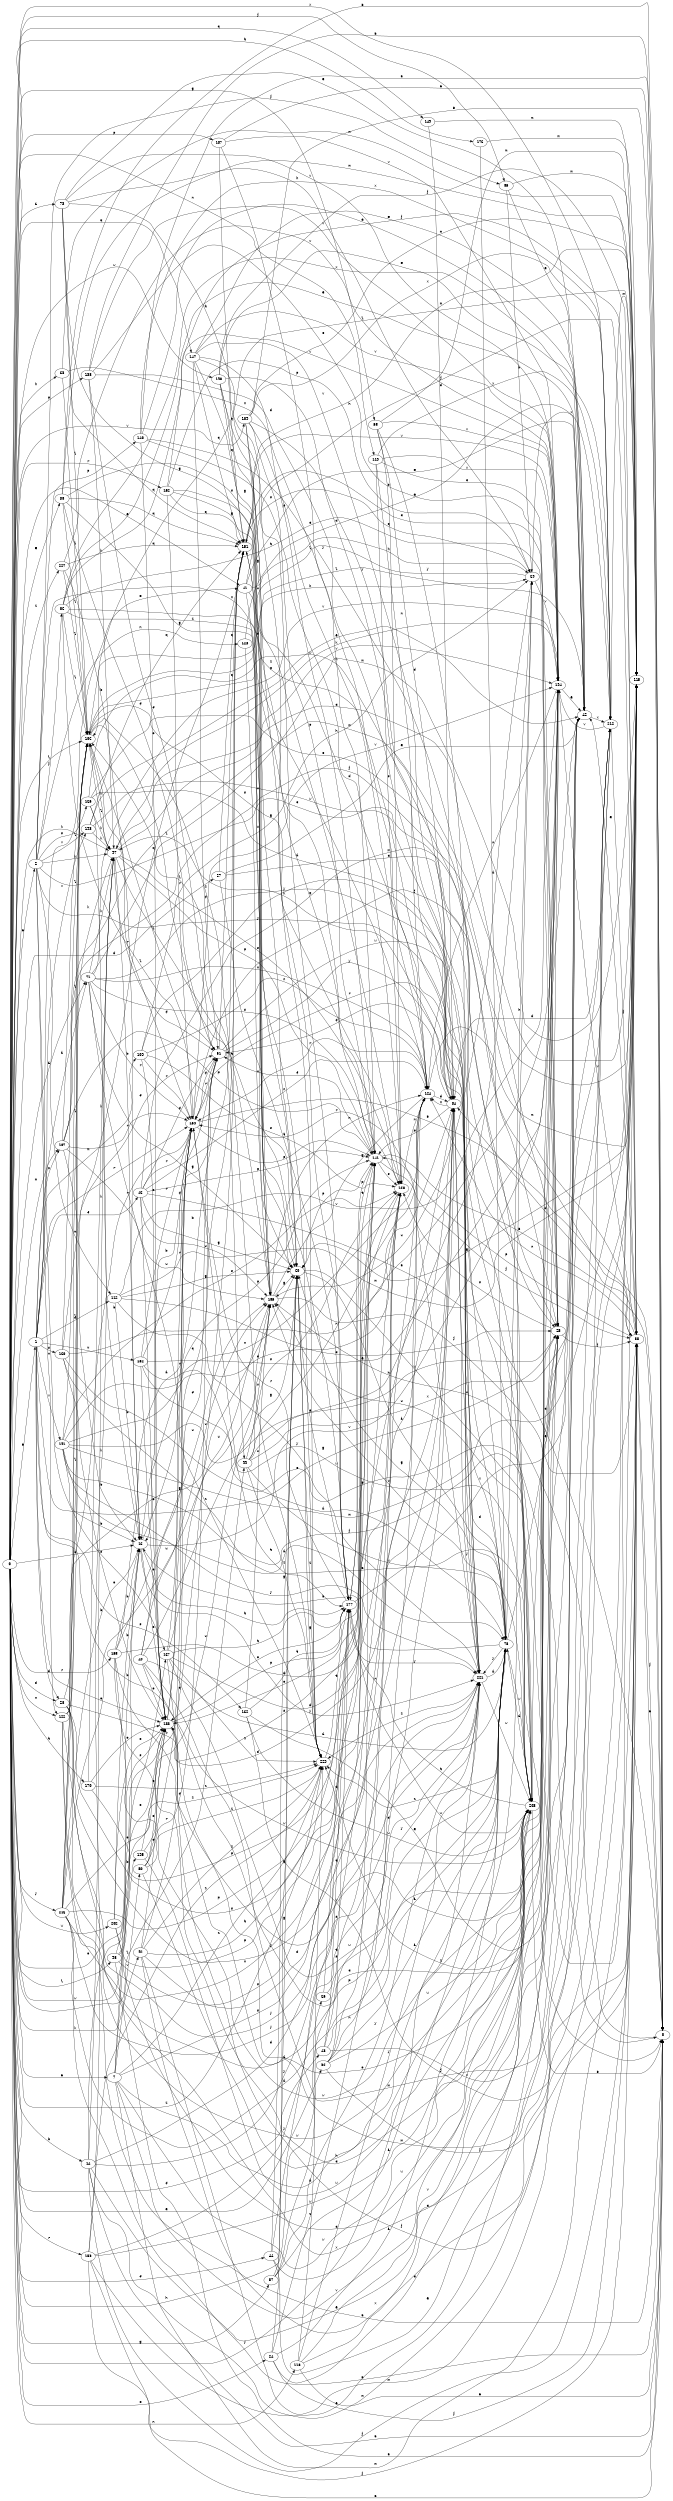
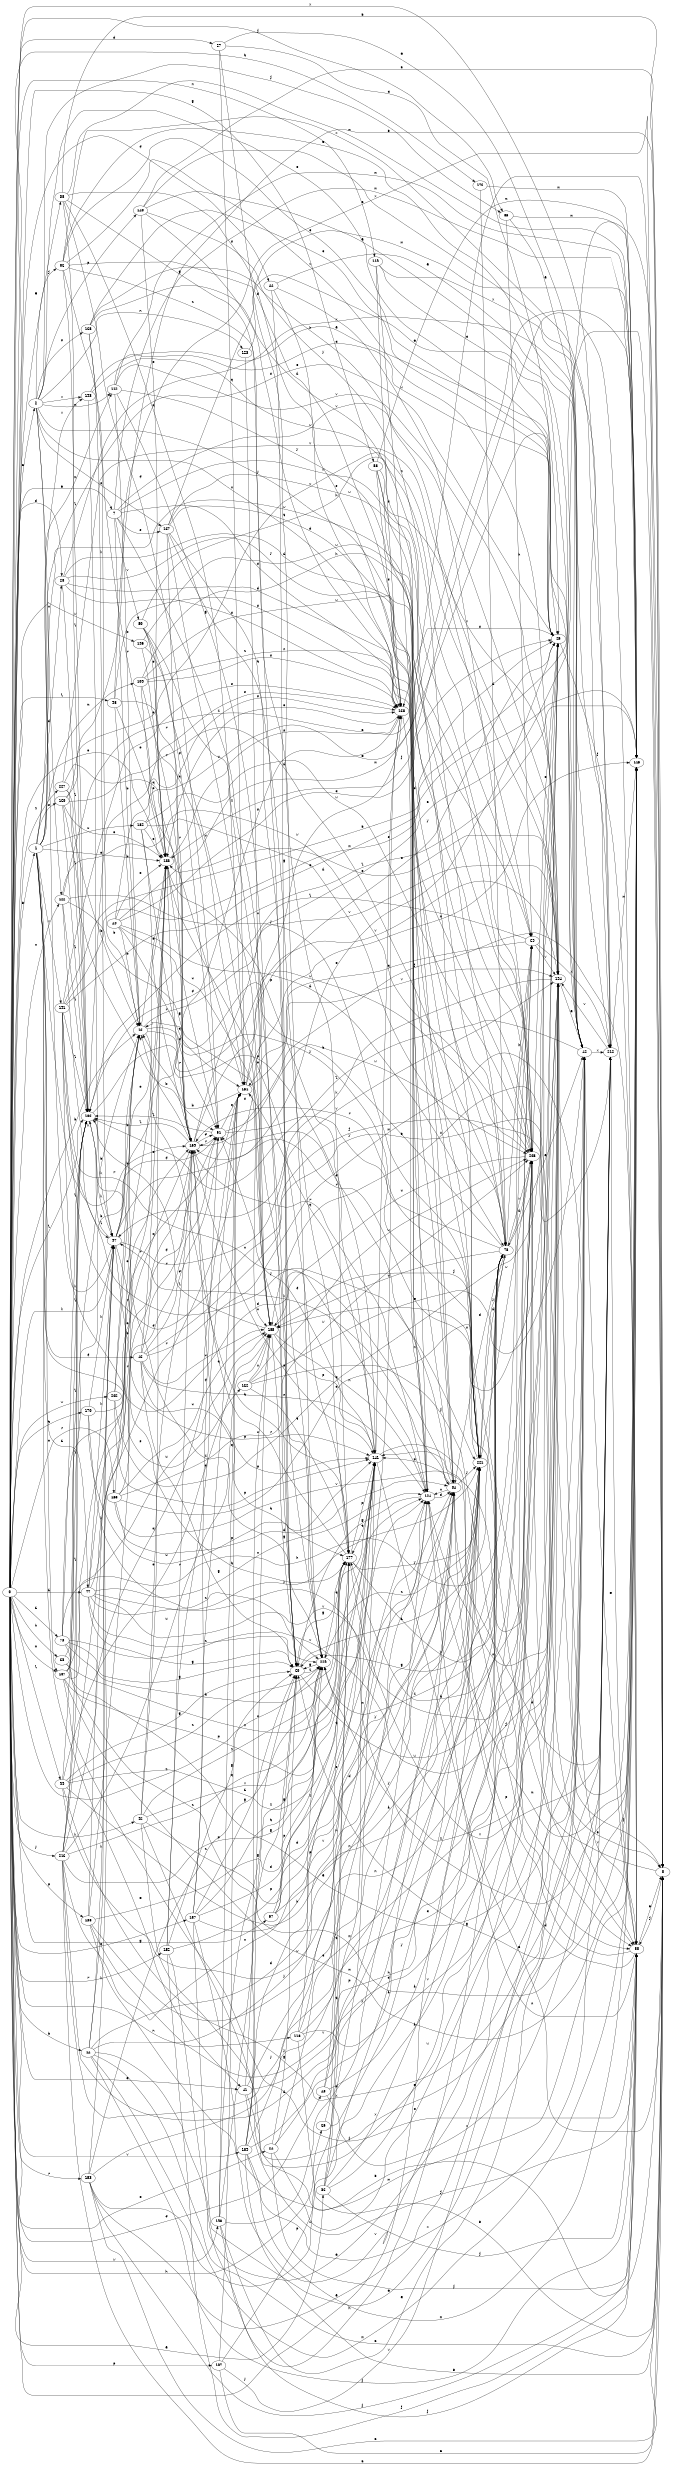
(428, 122) -> none
(193, 357) -> (193, 1918)
(545, 495) -> none
(147, 679) -> none
(88, 977) -> (88, 1592)
(484, 989) -> (504, 1091)
(230, 1126) -> (76, 1451)
(336, 1324) -> (245, 1790)
(167, 1372) -> (167, 1250)
(80, 1515) -> (130, 975)
(245, 1921) -> (245, 1783)
(409, 2020) -> none
